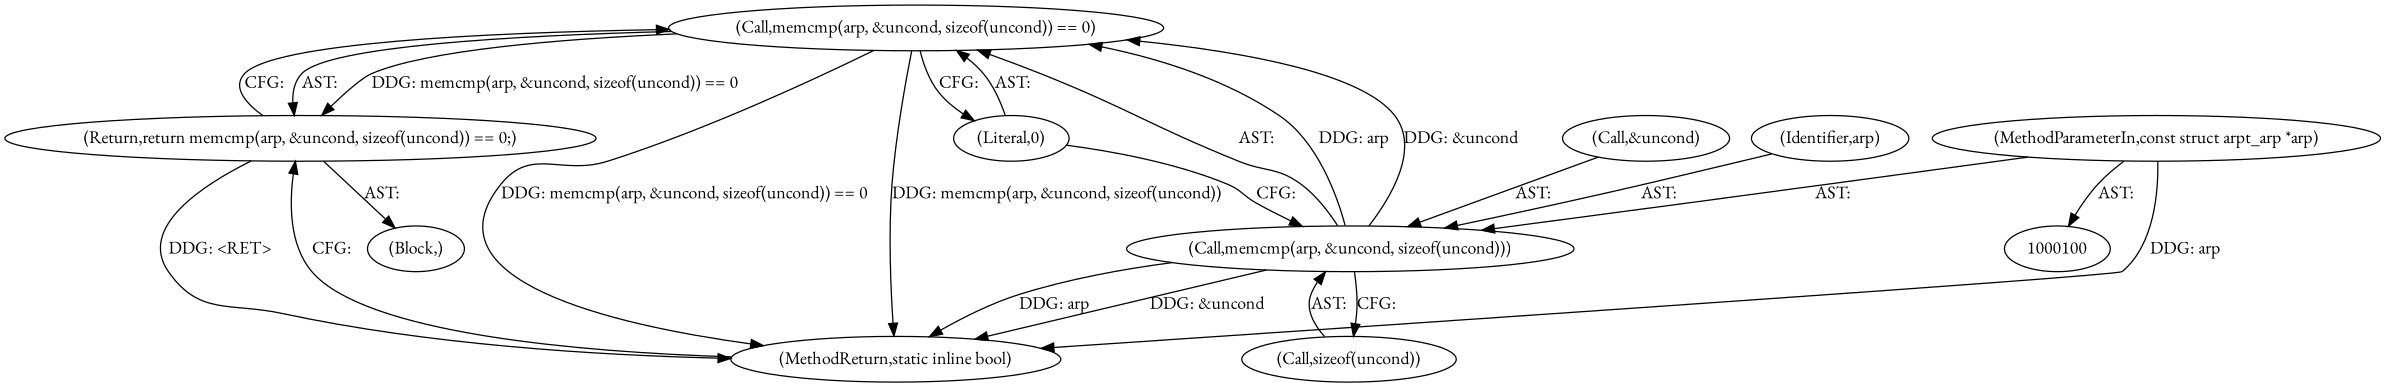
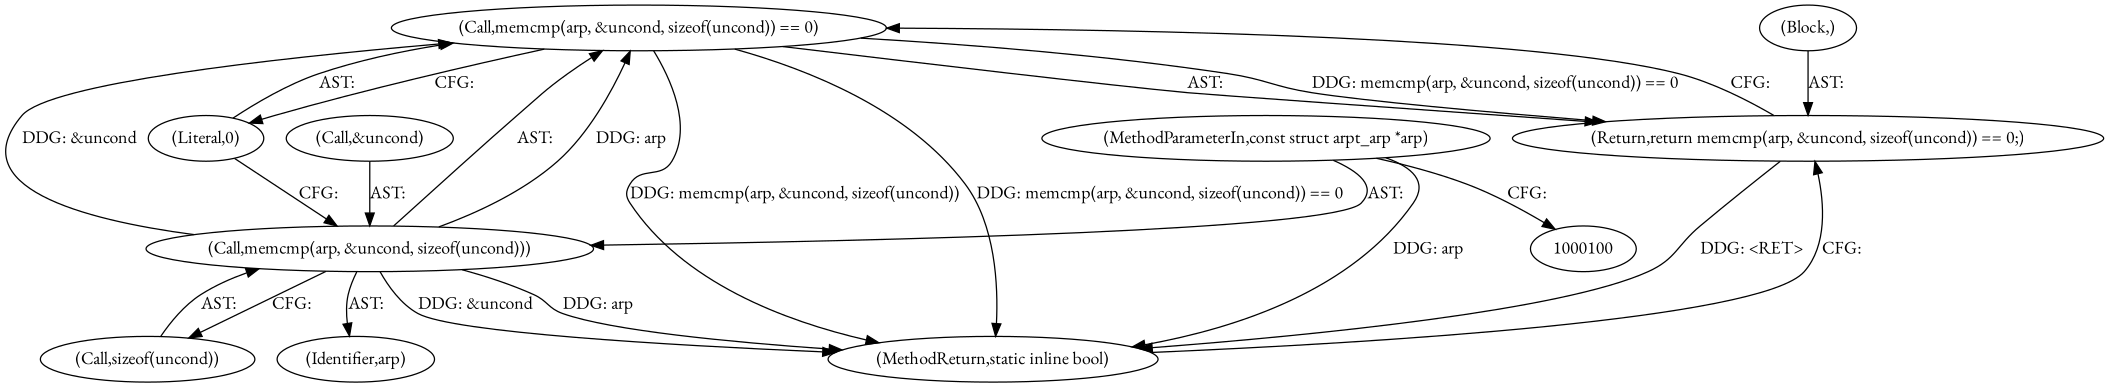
(355, 190) -> (1808, 77)
(1615, 191) -> (348, 297)
(2118, 194) -> (1529, 194)
